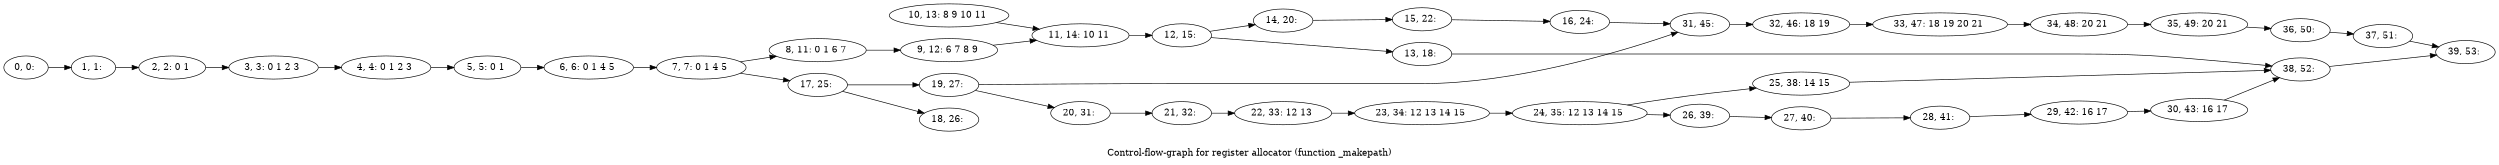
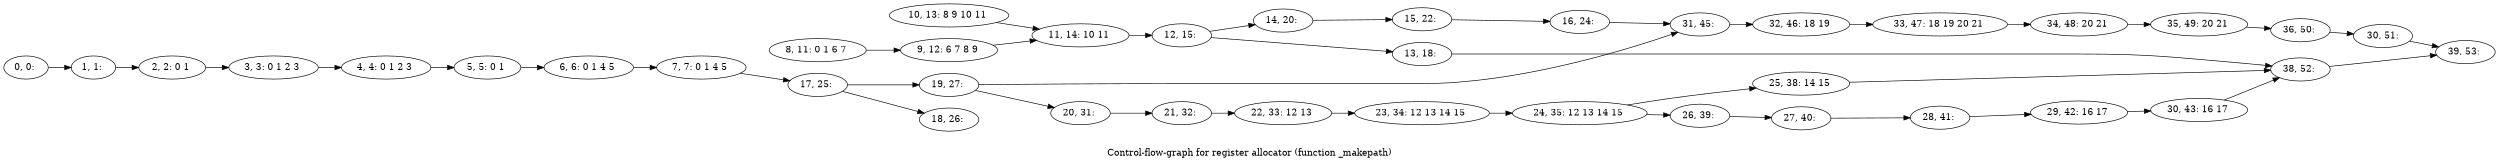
(2383, 36) -> (2383, 36)
(755, 60) -> none
